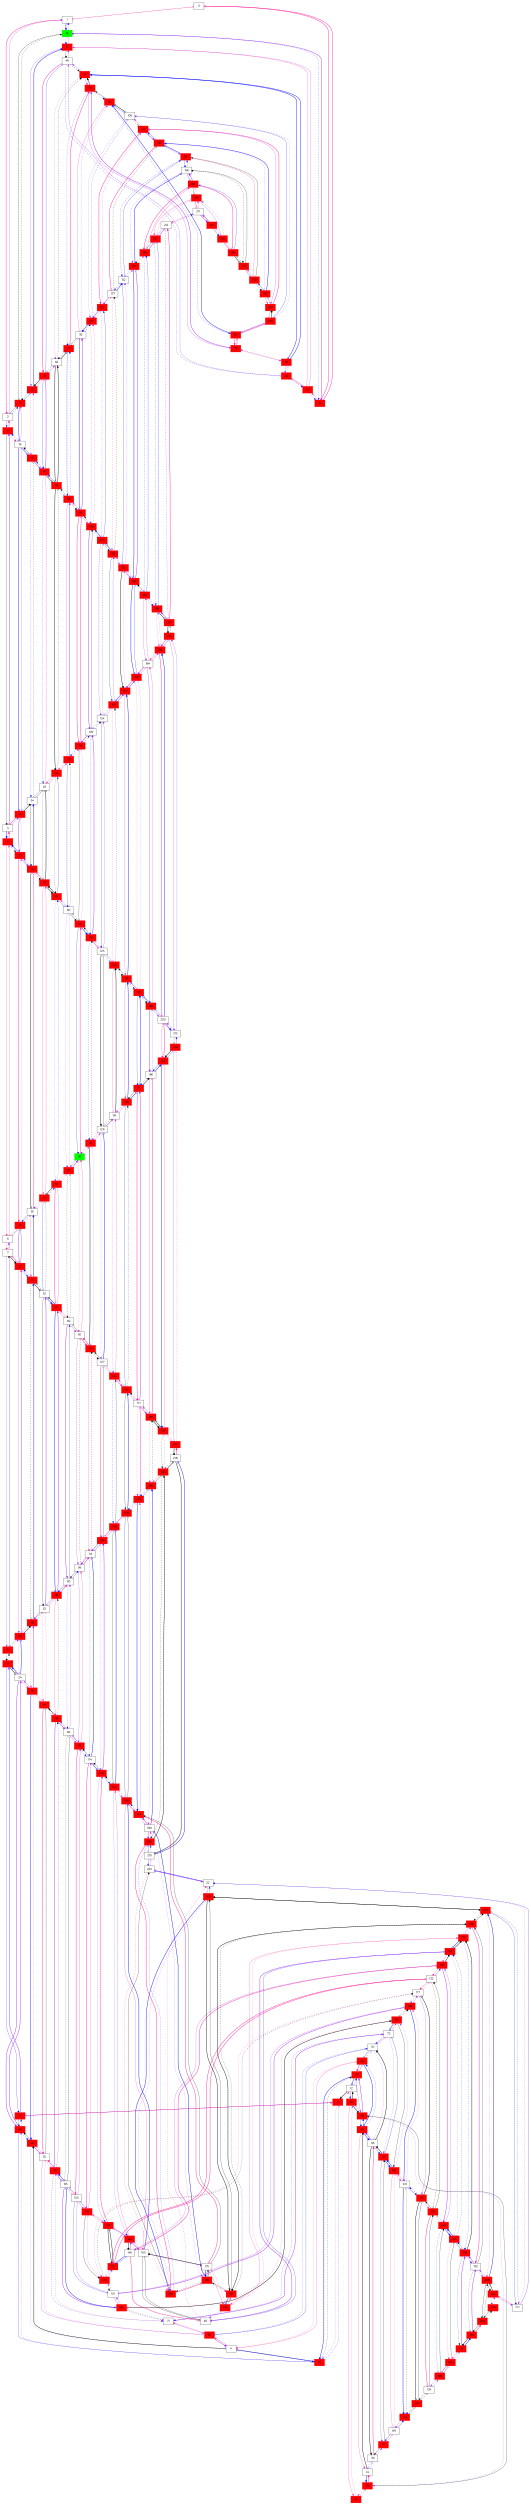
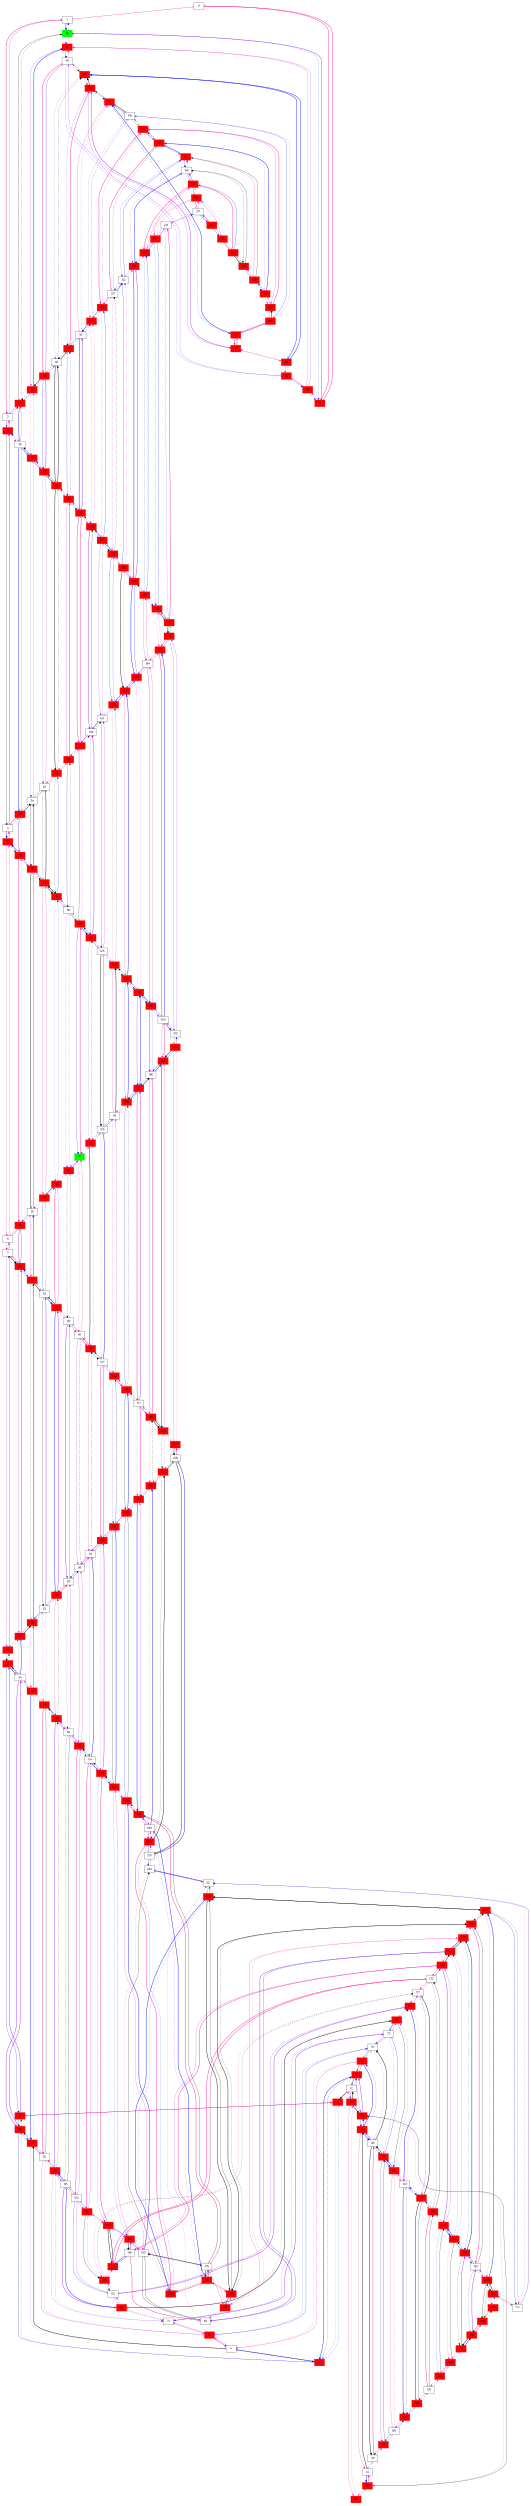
(96, 725) -> (96, 725)
